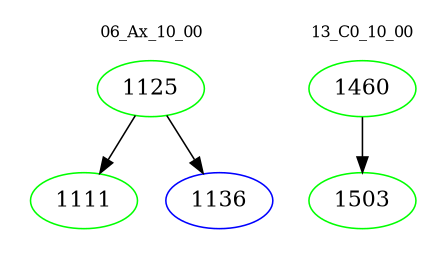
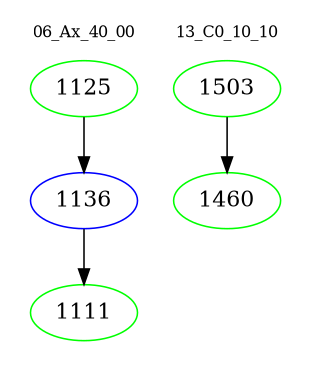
(152, 33) -> (84, 33)
(362, 33) -> (227, 33)
(362, 137) -> (227, 137)
(122, 138) -> (84, 249)
